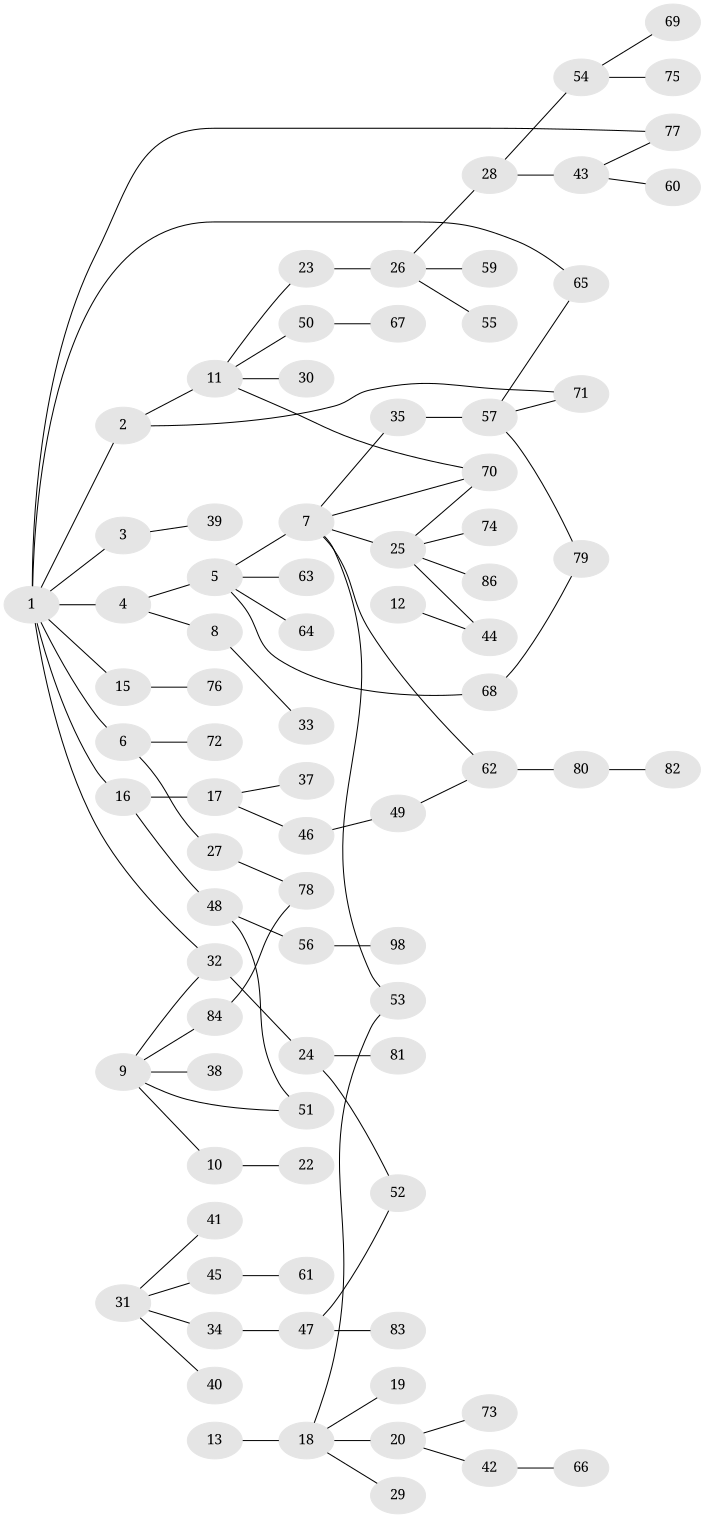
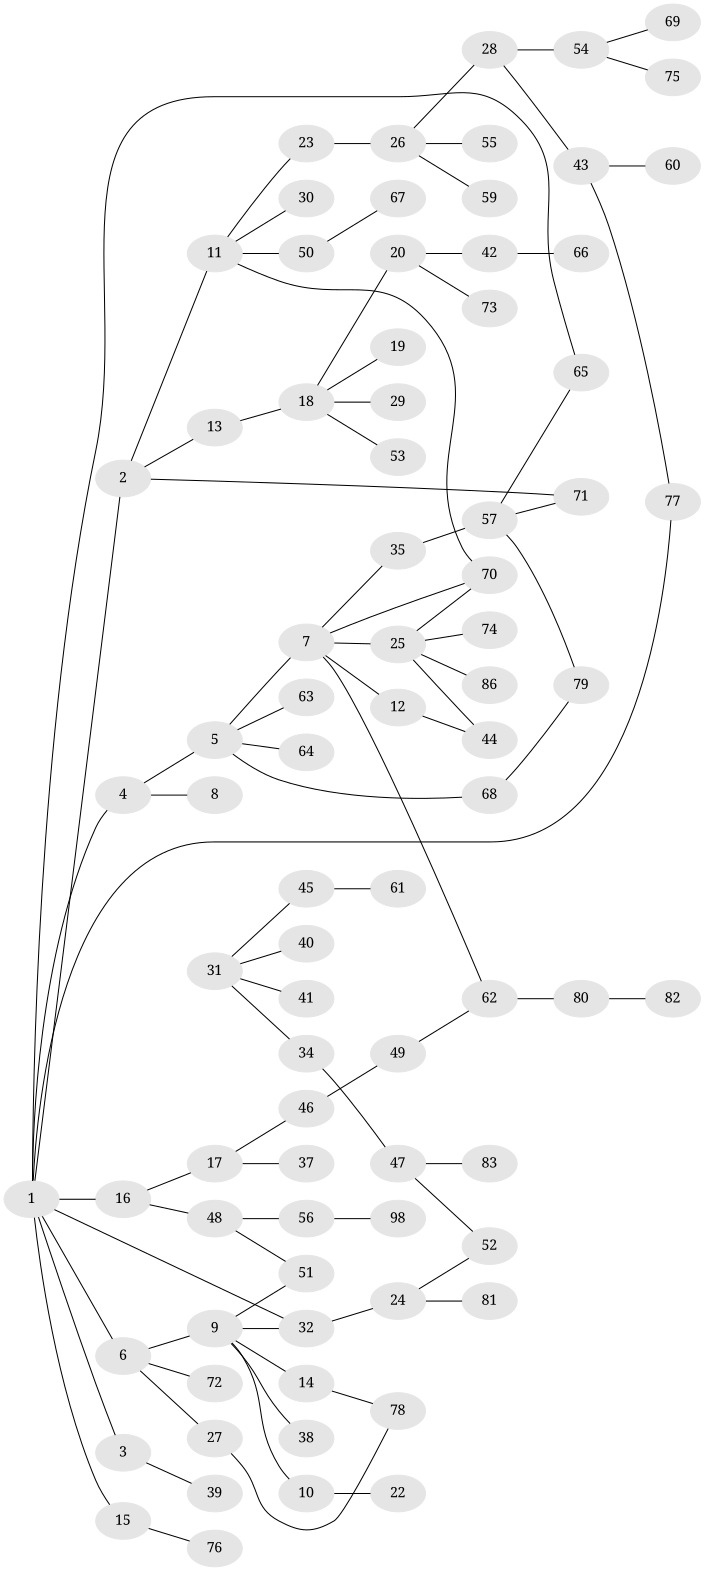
none -> (169, 453)
(306, 726) -> none
(352, 762) -> (352, 675)
(215, 1017) -> (306, 1384)
none -> (169, 1342)
